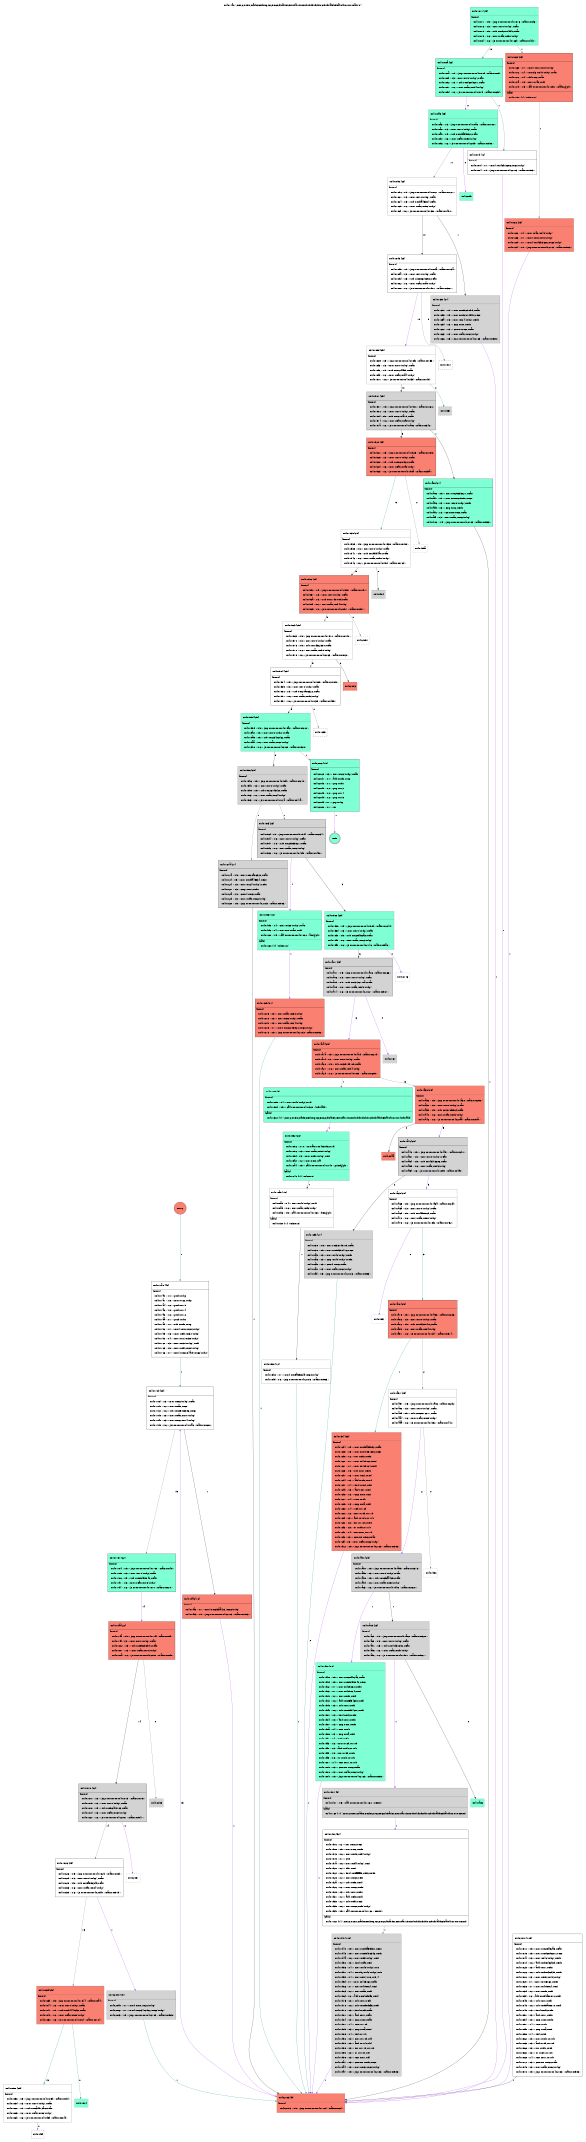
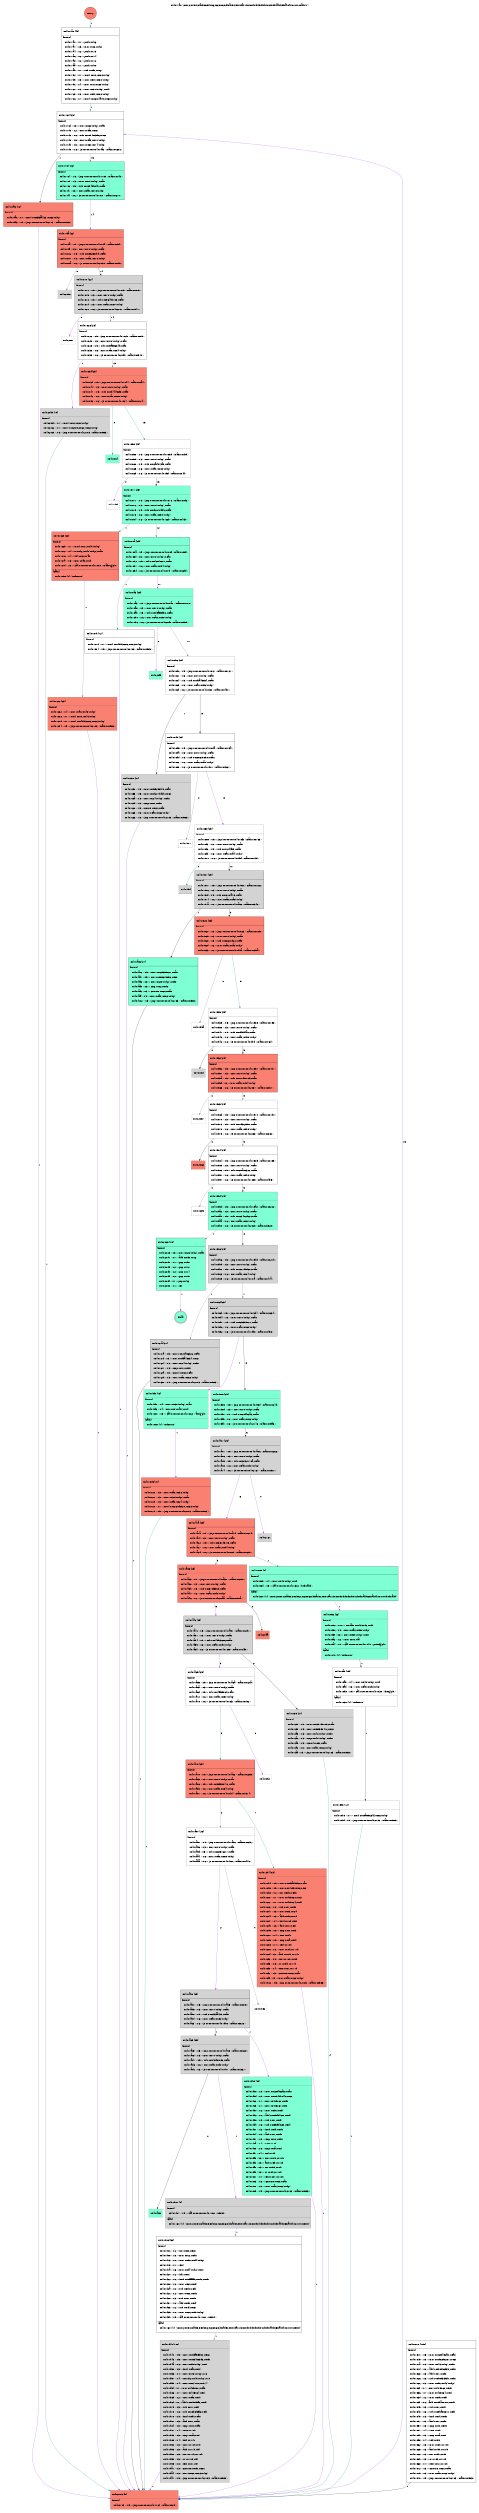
none -> (156, 481)
(335, 838) -> (181, 1317)
(402, 977) -> none
